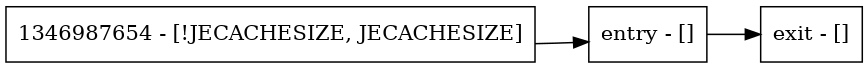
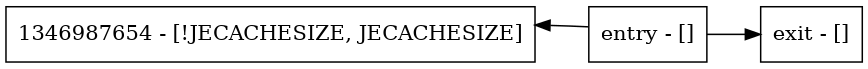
(554, 43) -> (569, 26)
